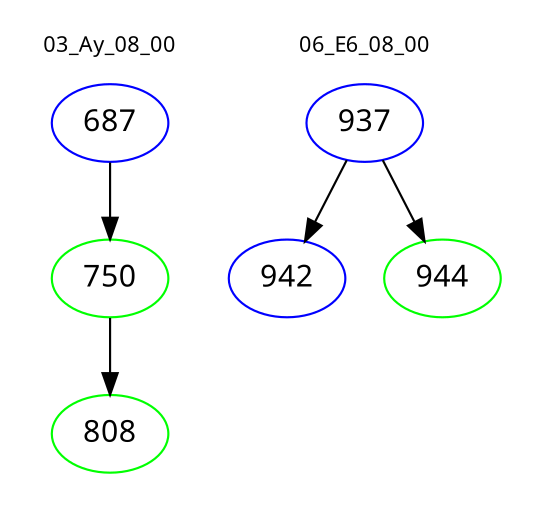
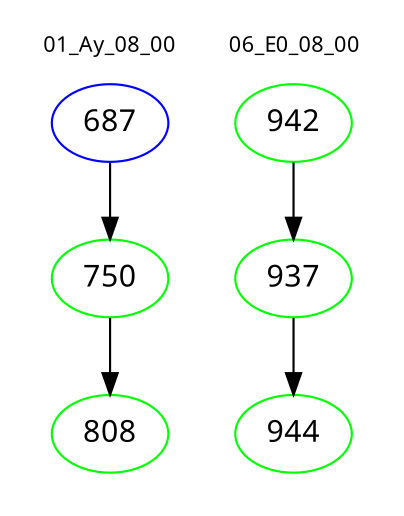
(110, 46) -> (110, 46)
(365, 46) -> (295, 46)
(365, 123) -> (294, 278)
(331, 191) -> (294, 190)
(287, 278) -> (294, 123)
